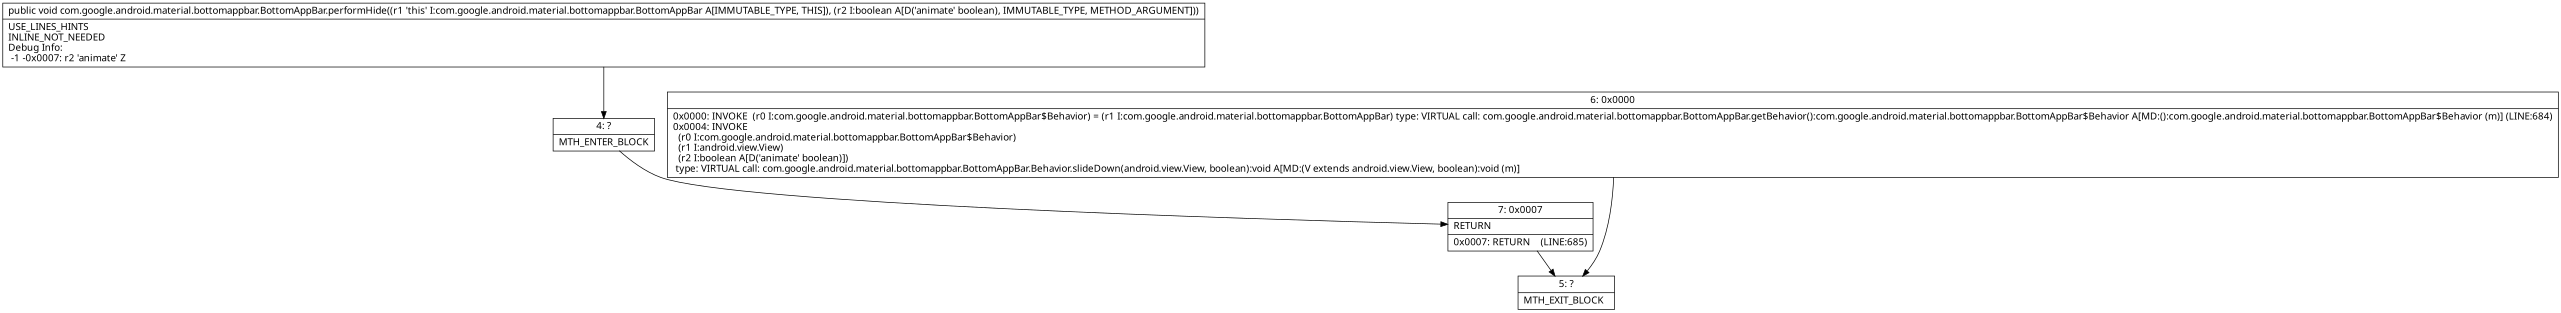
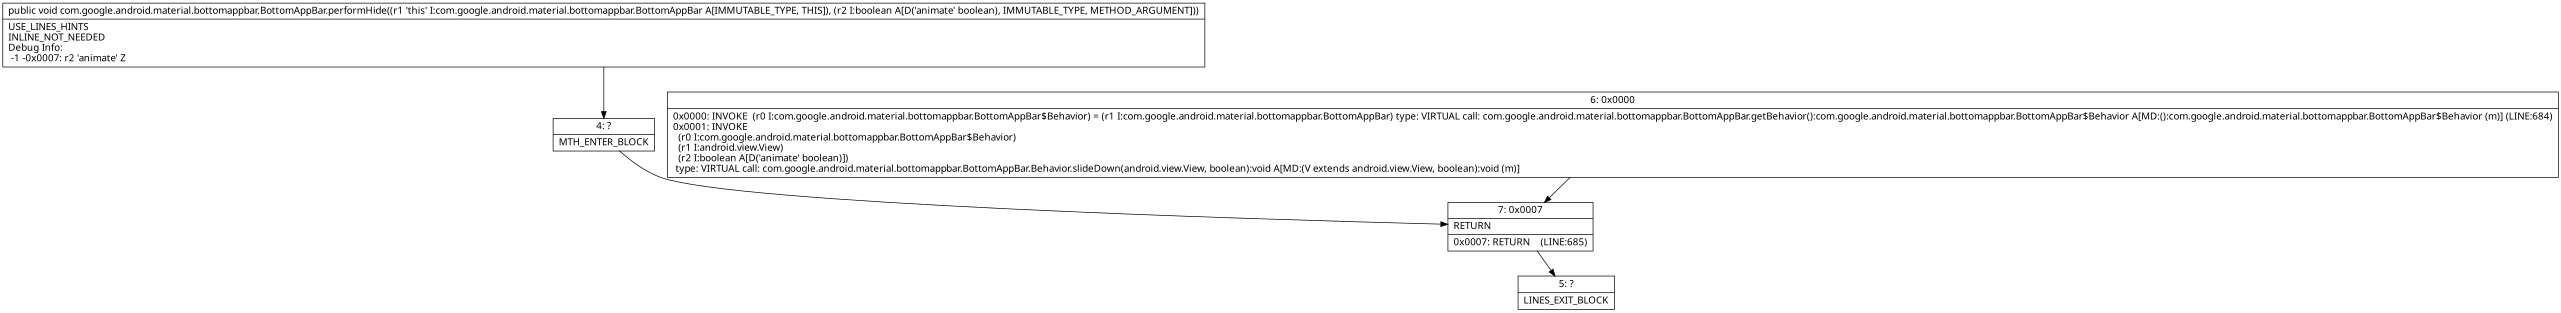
(713, 127) -> (713, 127)
(1607, 226) -> (1560, 187)
(1564, 301) -> (1566, 301)
